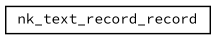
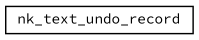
(108, 20) -> (99, 20)
